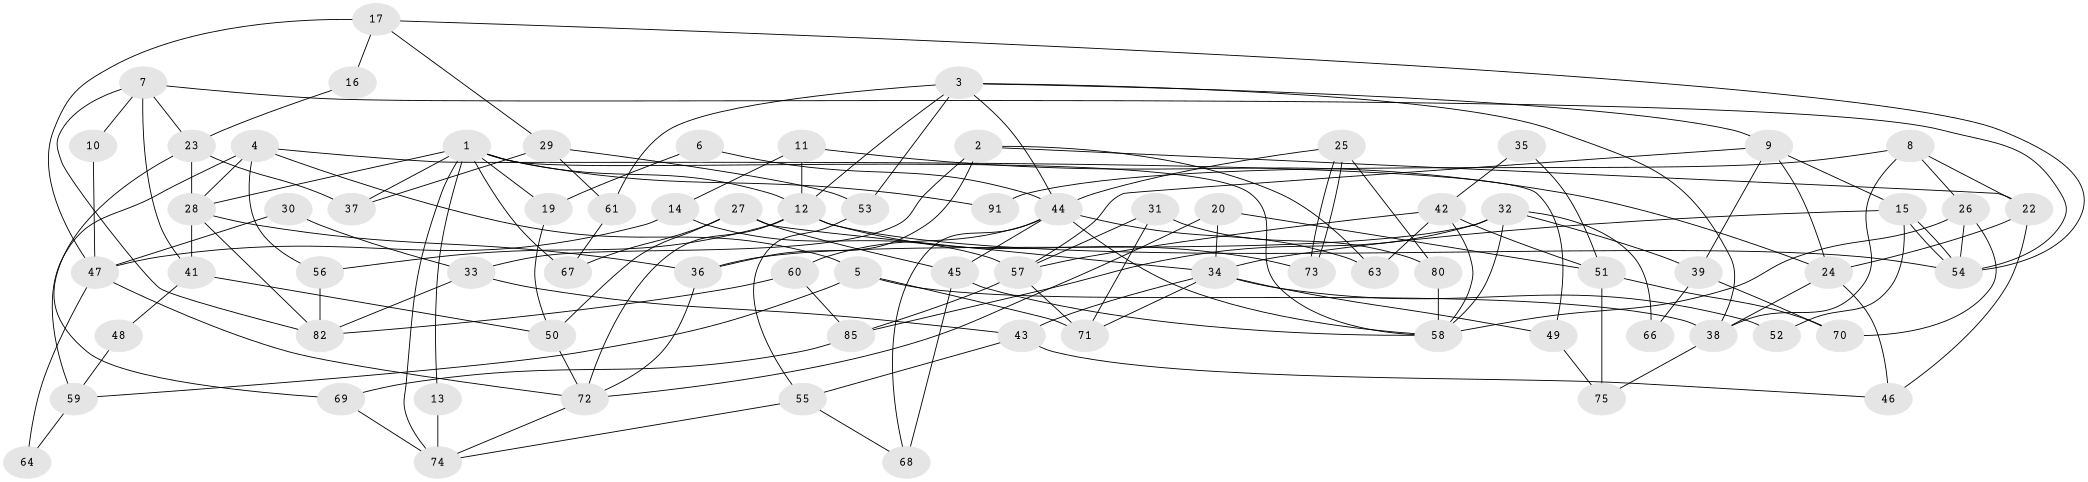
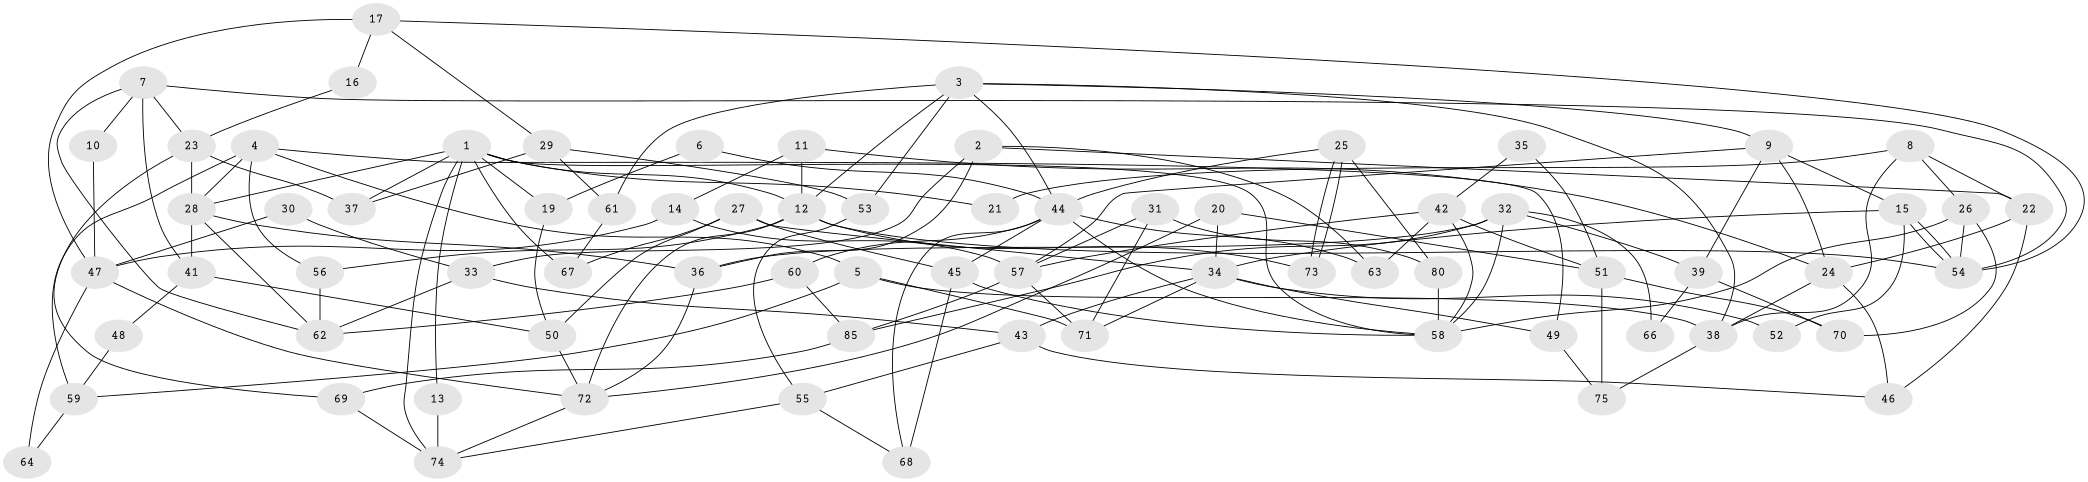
(995, 209) -> (995, 209)
(320, 336) -> (320, 336)
